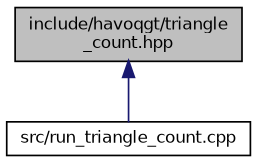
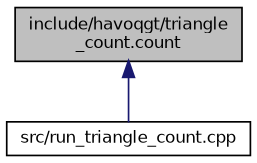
(129, 34) -> (129, 34)
